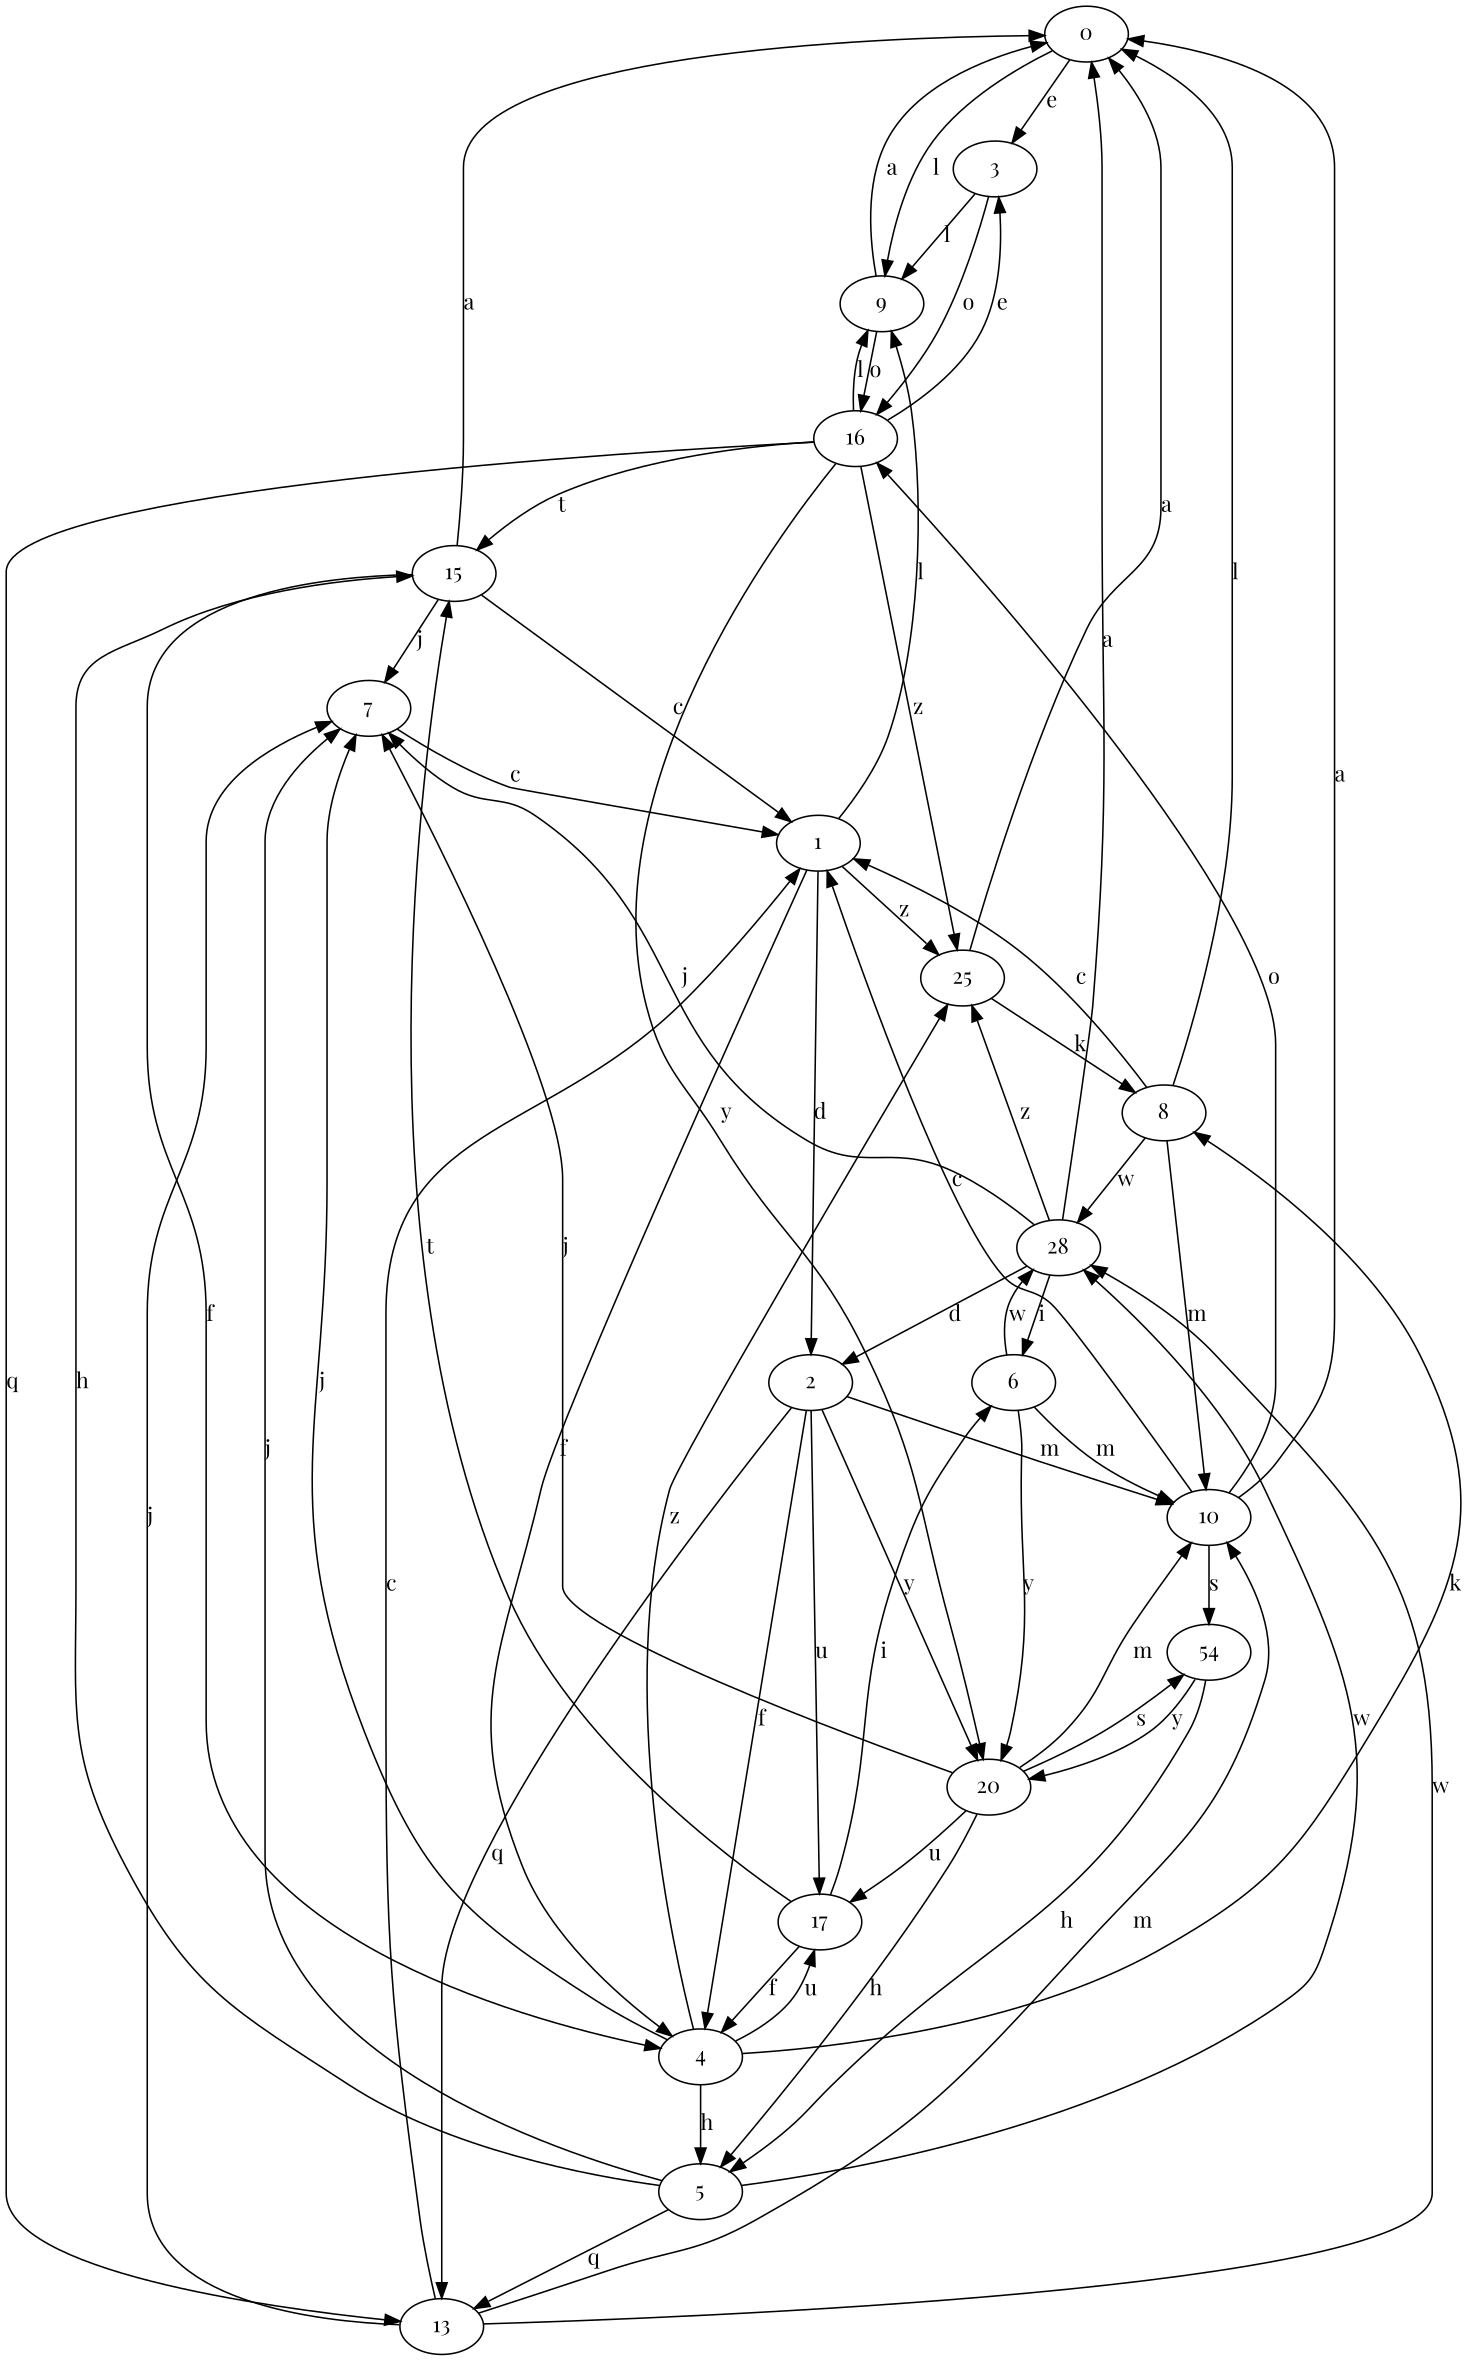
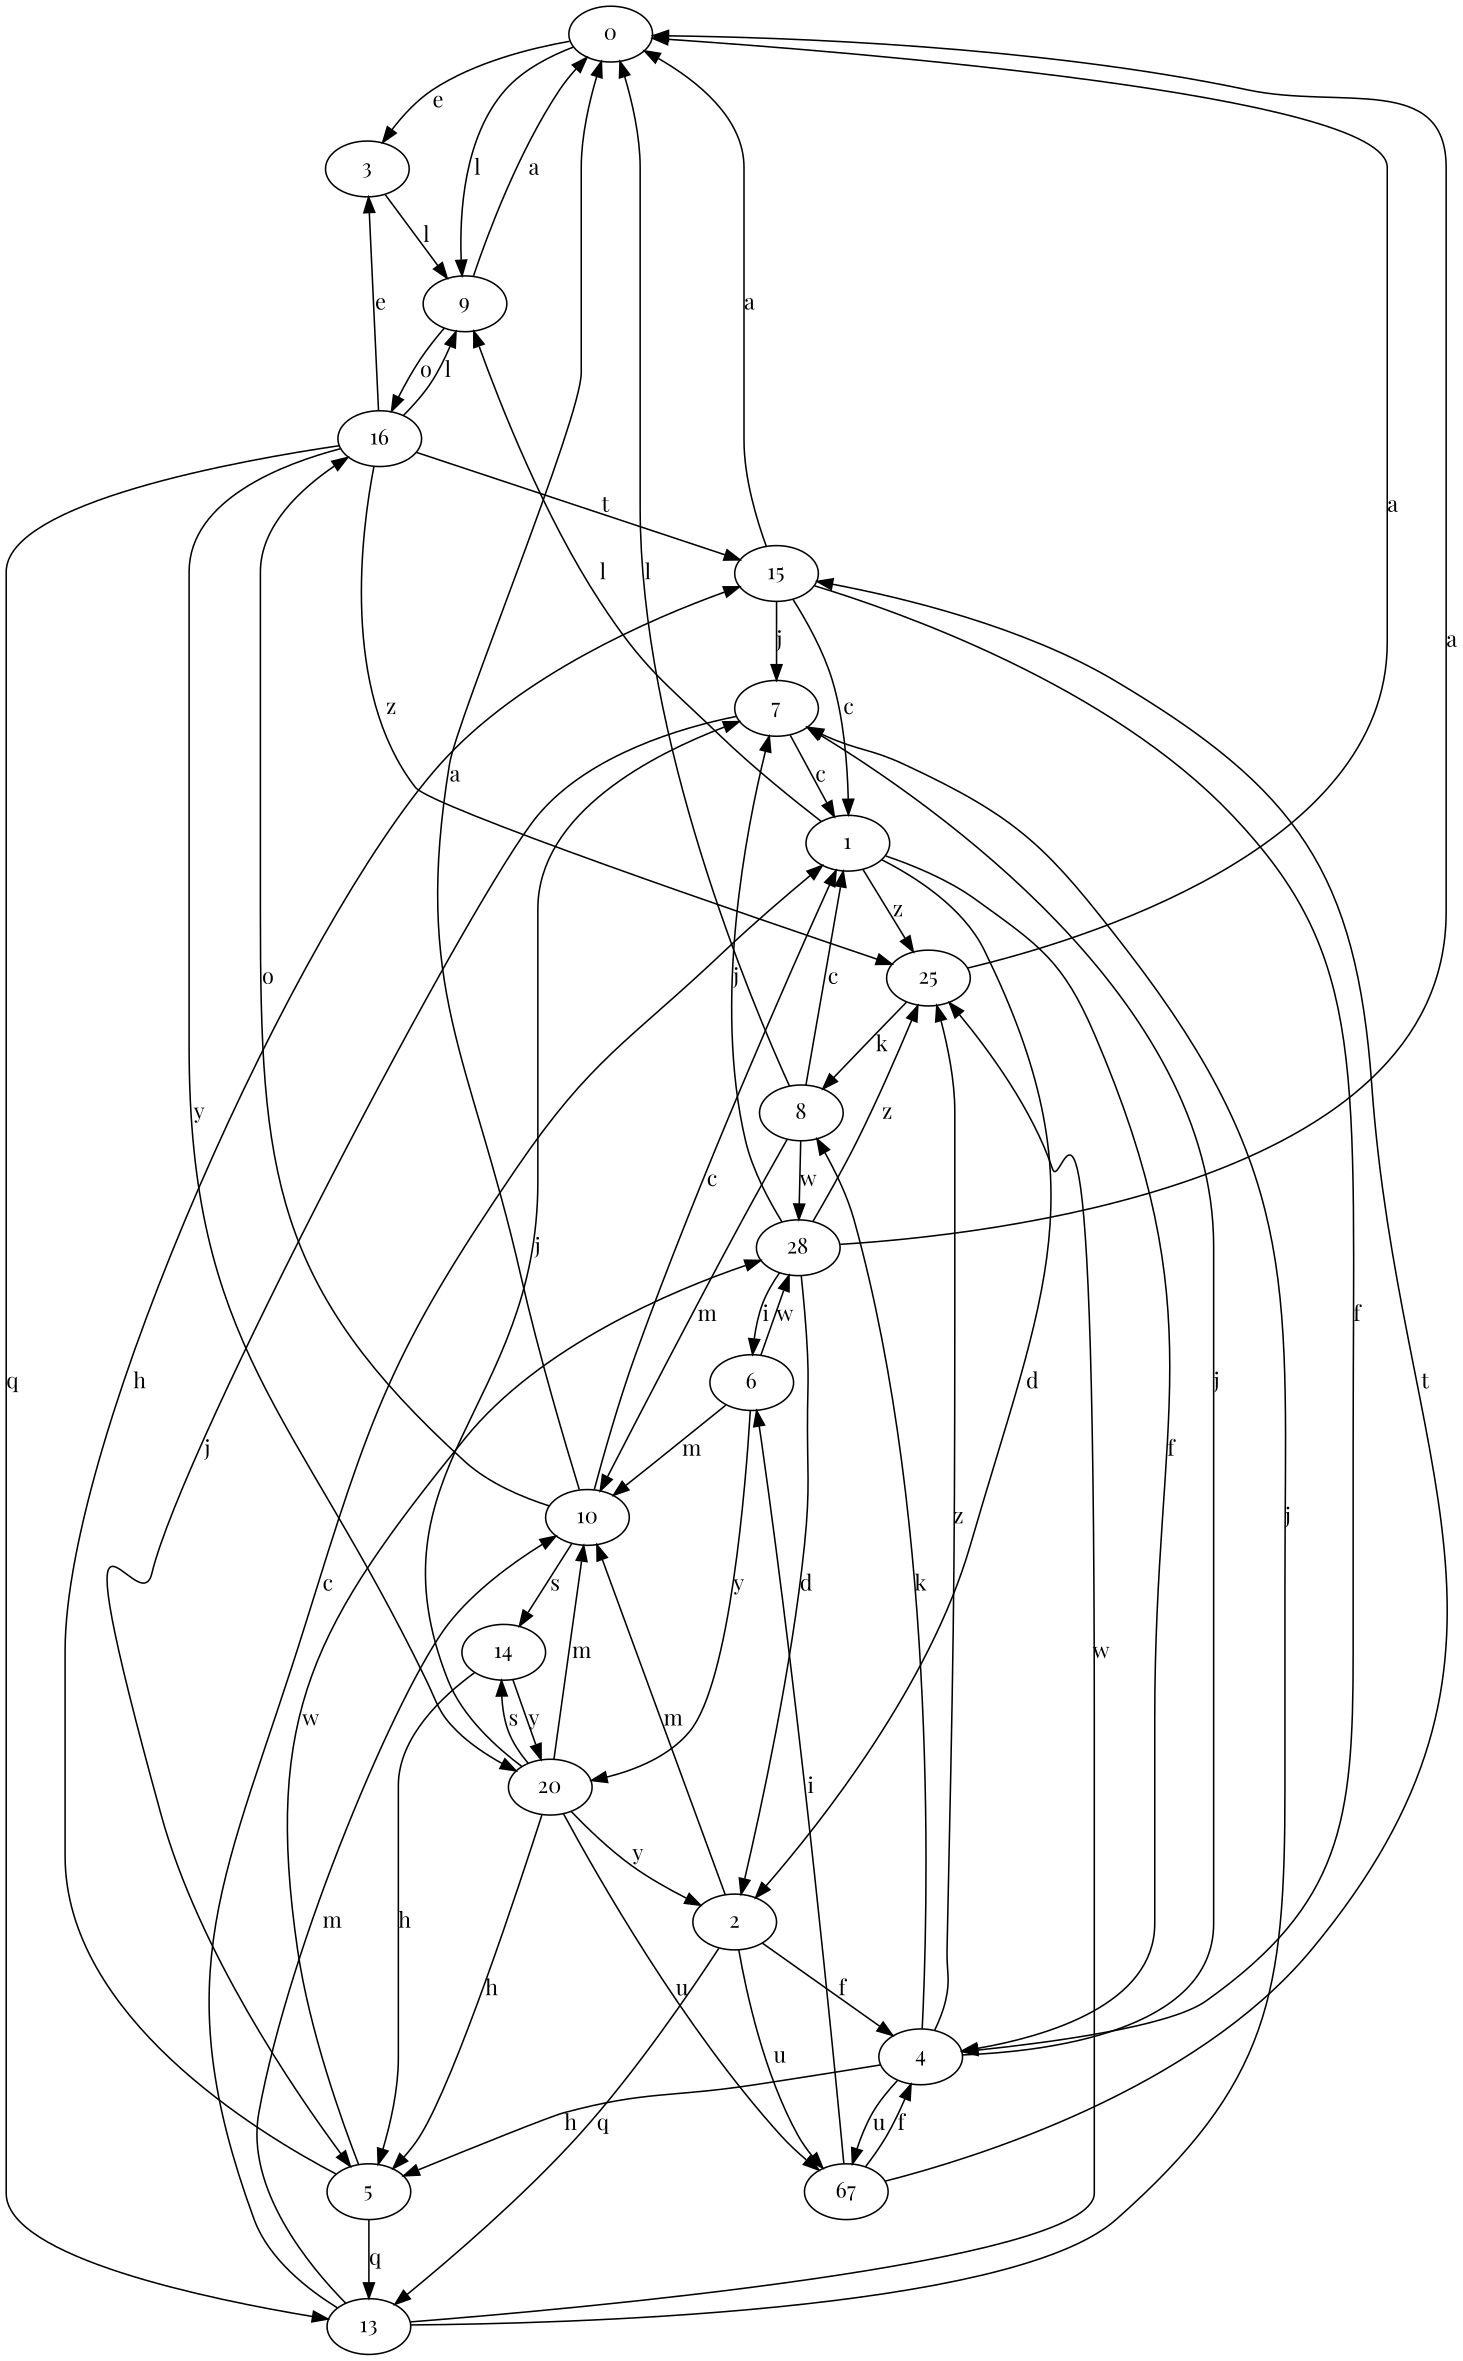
(950, 306) -> none
(265, 1560) -> (225, 1394)
(889, 1561) -> (625, 1860)
(1209, 1652) -> (504, 1652)
(820, 1922) -> (846, 2192)
(1432, 2156) -> (1094, 1923)
